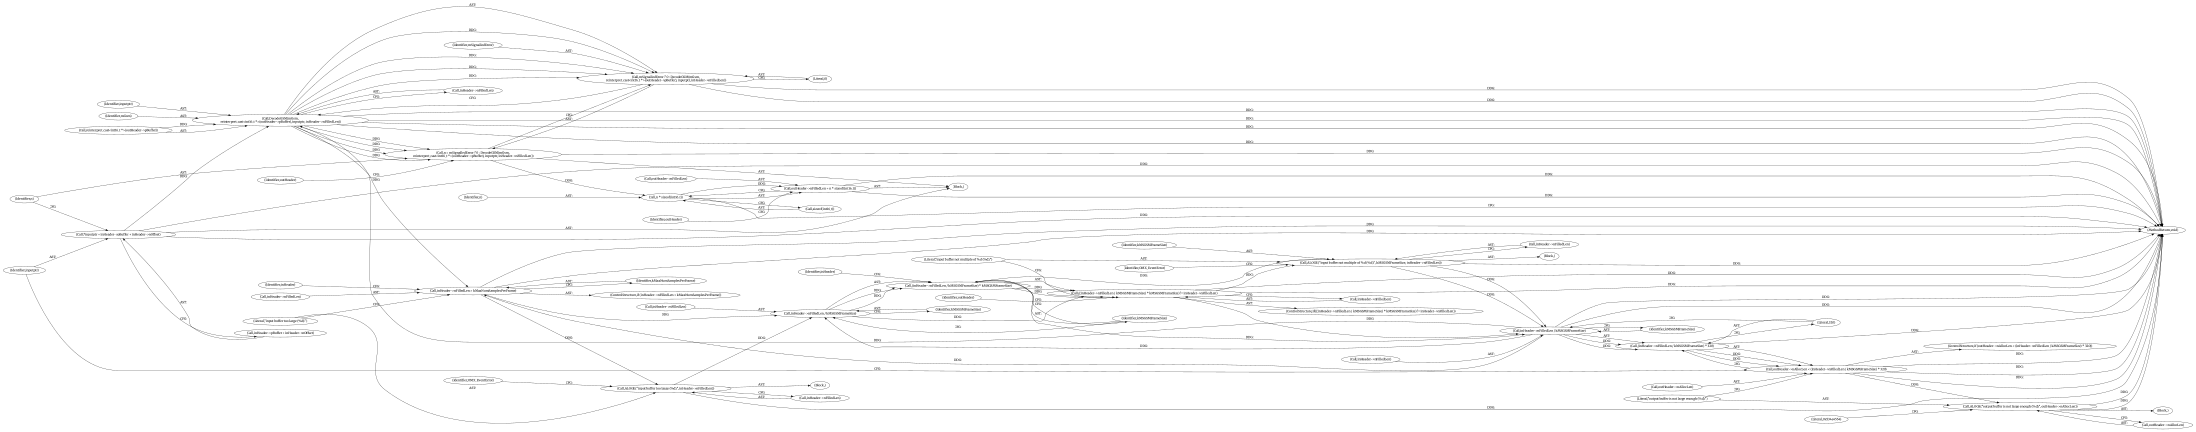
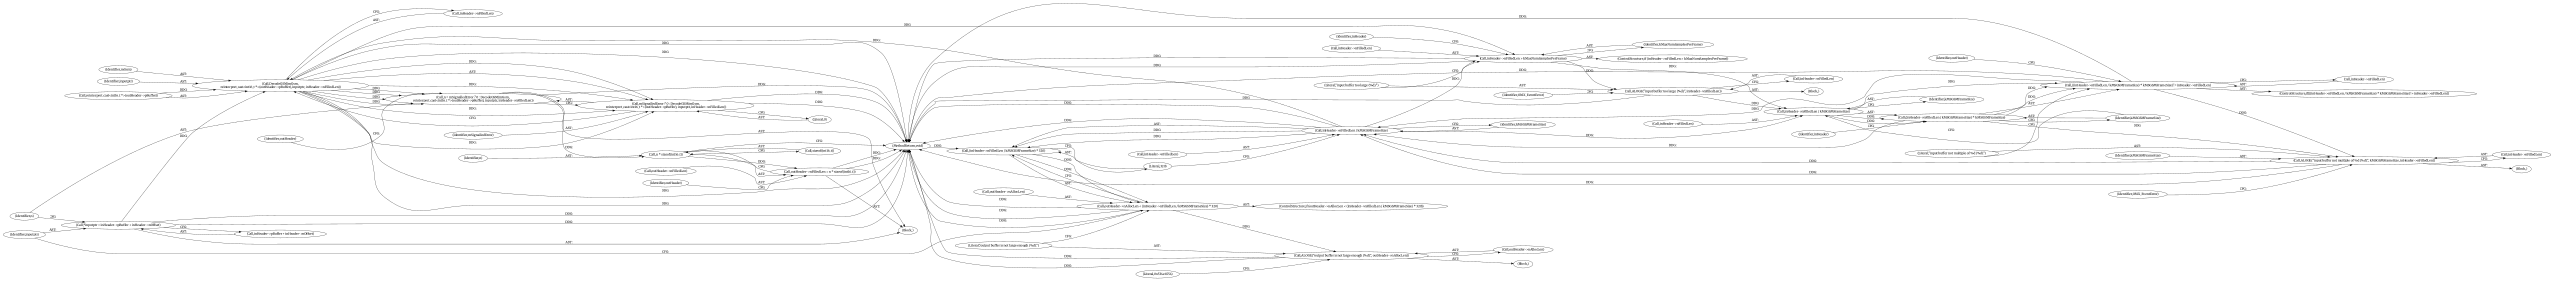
(1965, 329) -> (943, 148)
